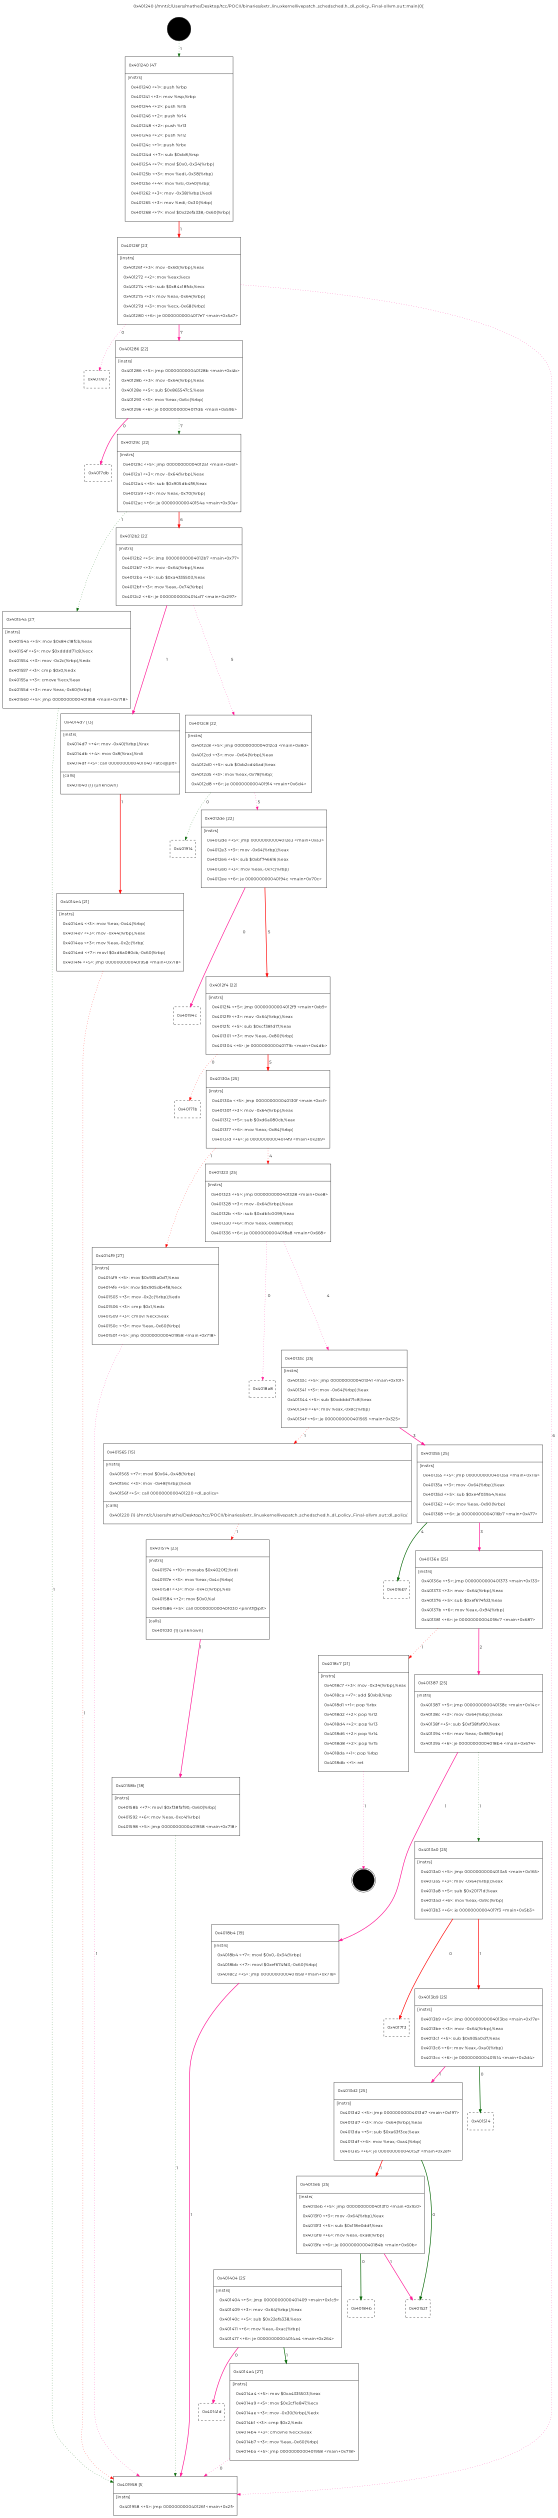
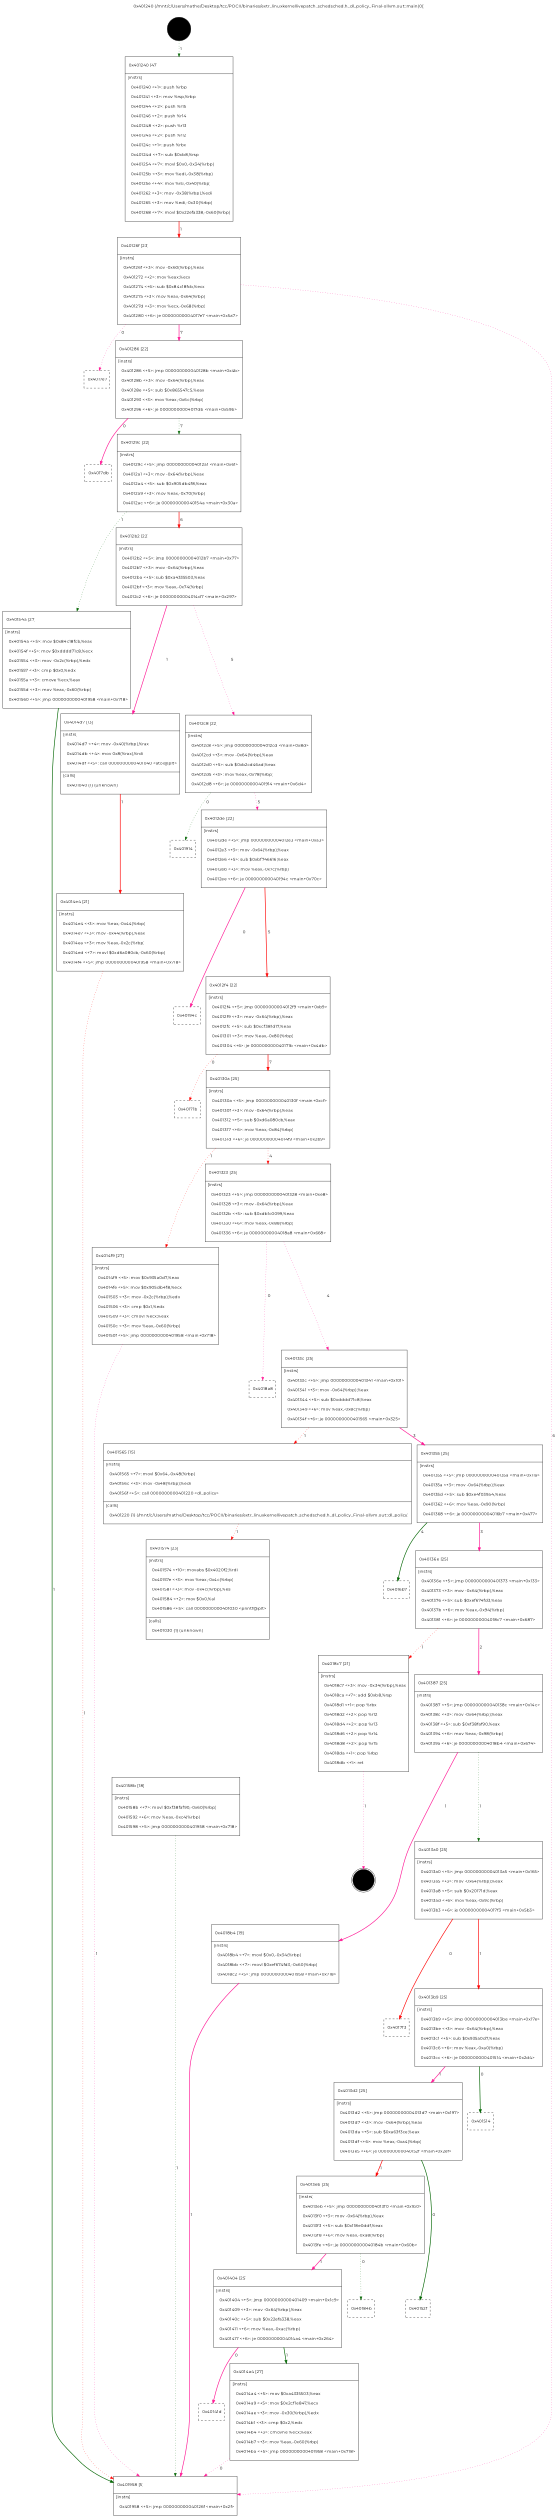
(270, 1062) -> (270, 1062)
(52, 1608) -> (52, 1608)
(191, 1707) -> none
(361, 2275) -> (361, 2275)
(398, 2275) -> (320, 2261)
